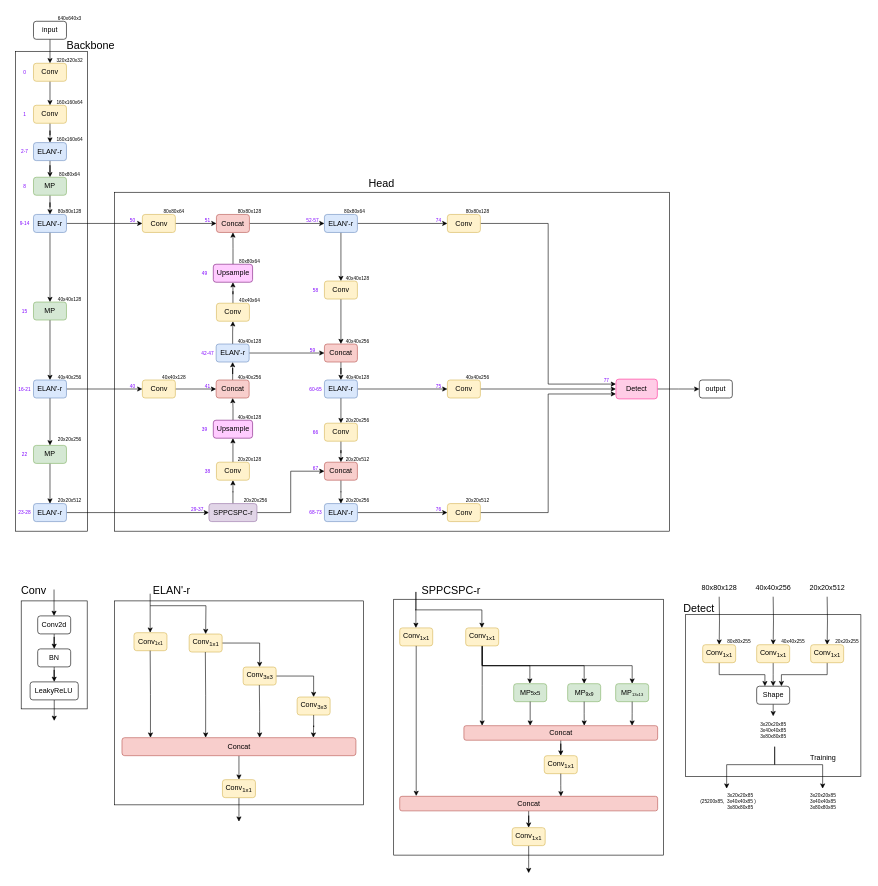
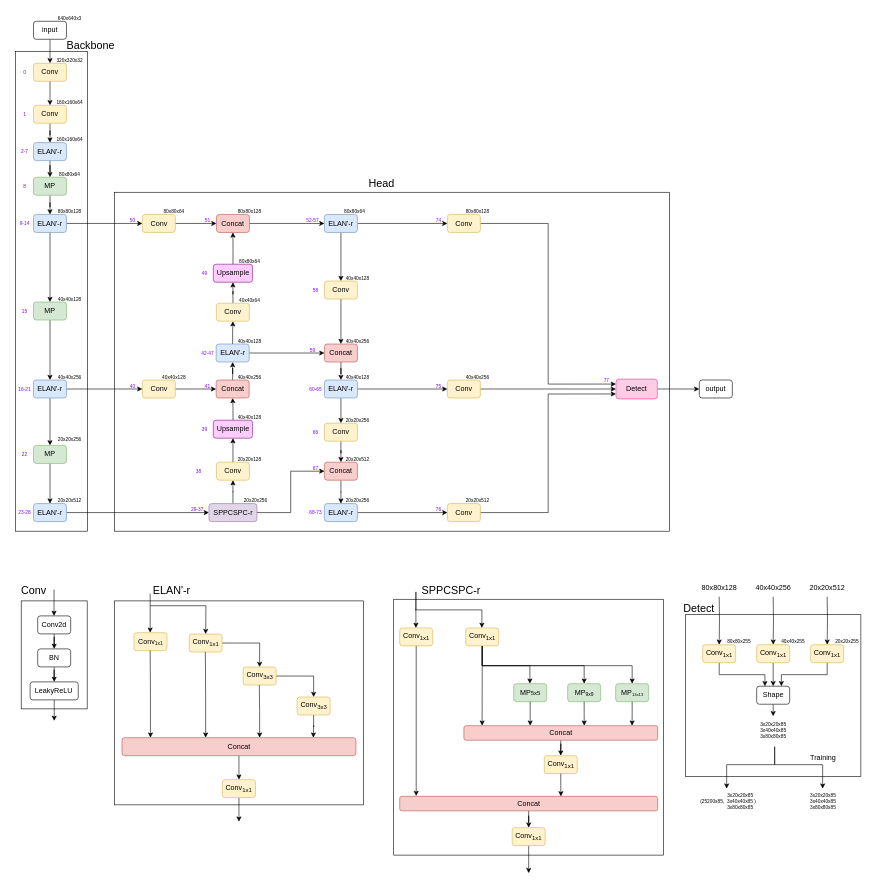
(207, 471) -> (198, 471)
